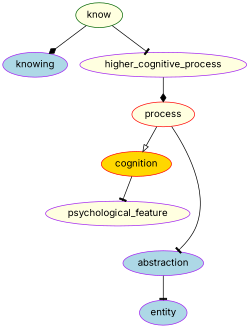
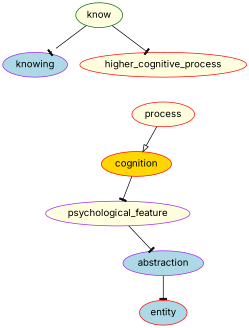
(71, 37) -> (71, 37)
(163, 65) -> (163, 65)
(163, 85) -> none
(199, 187) -> (139, 237)
(163, 313) -> (163, 313)
